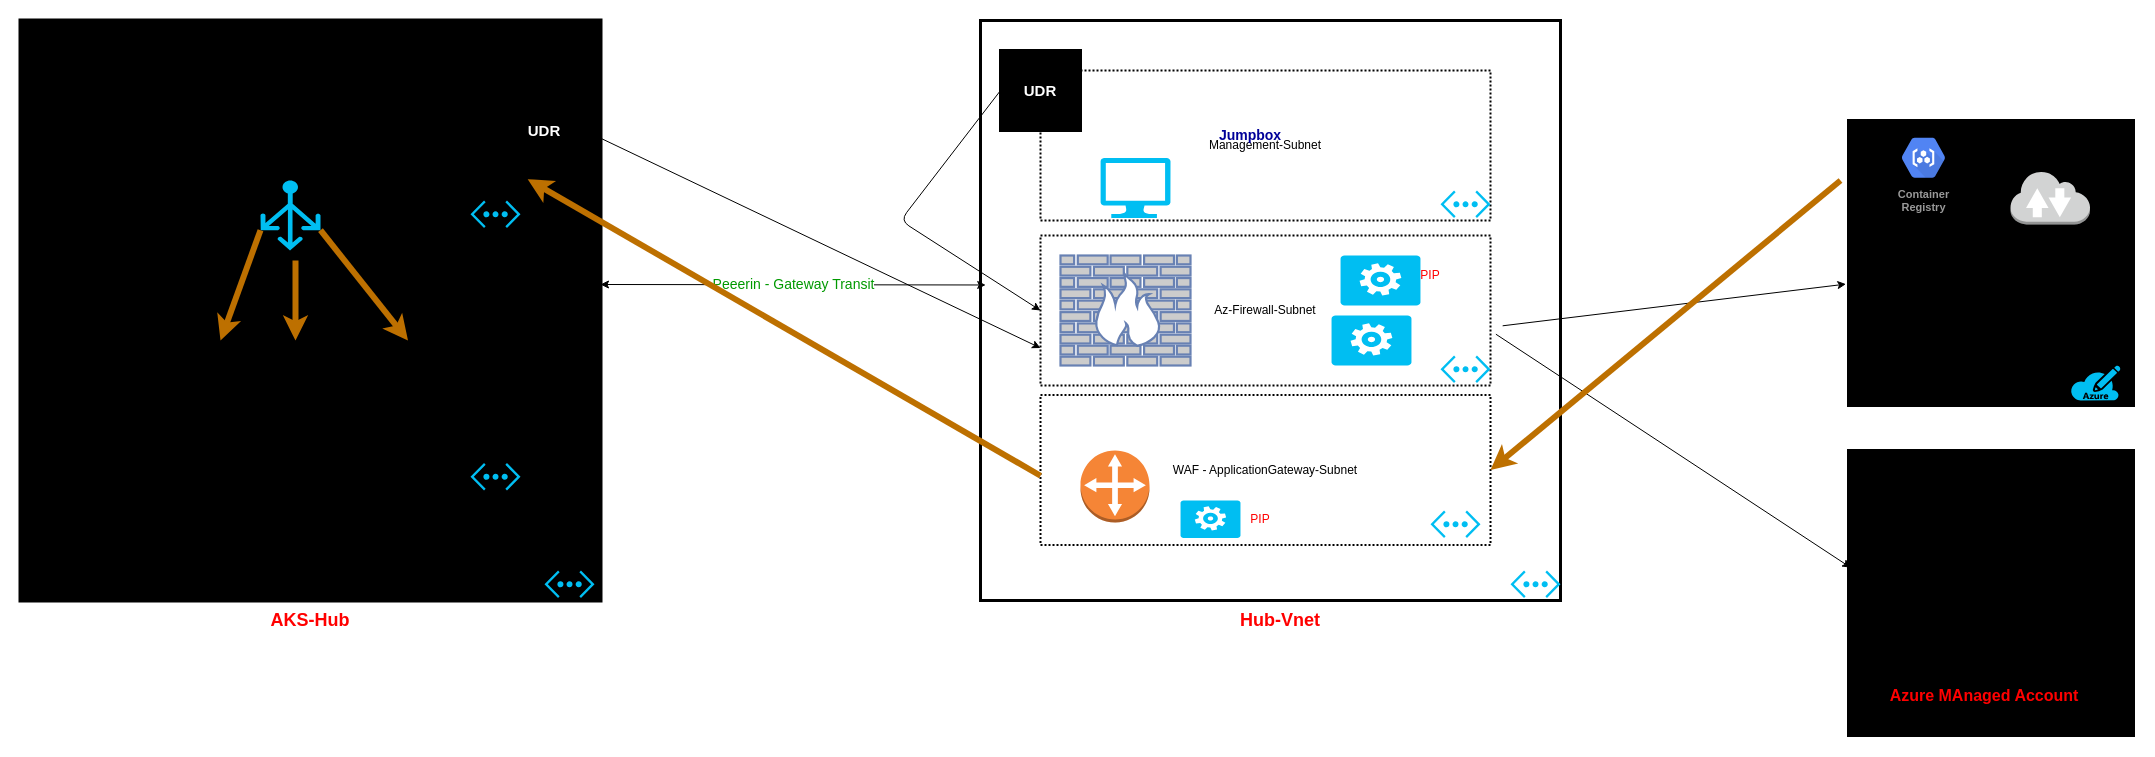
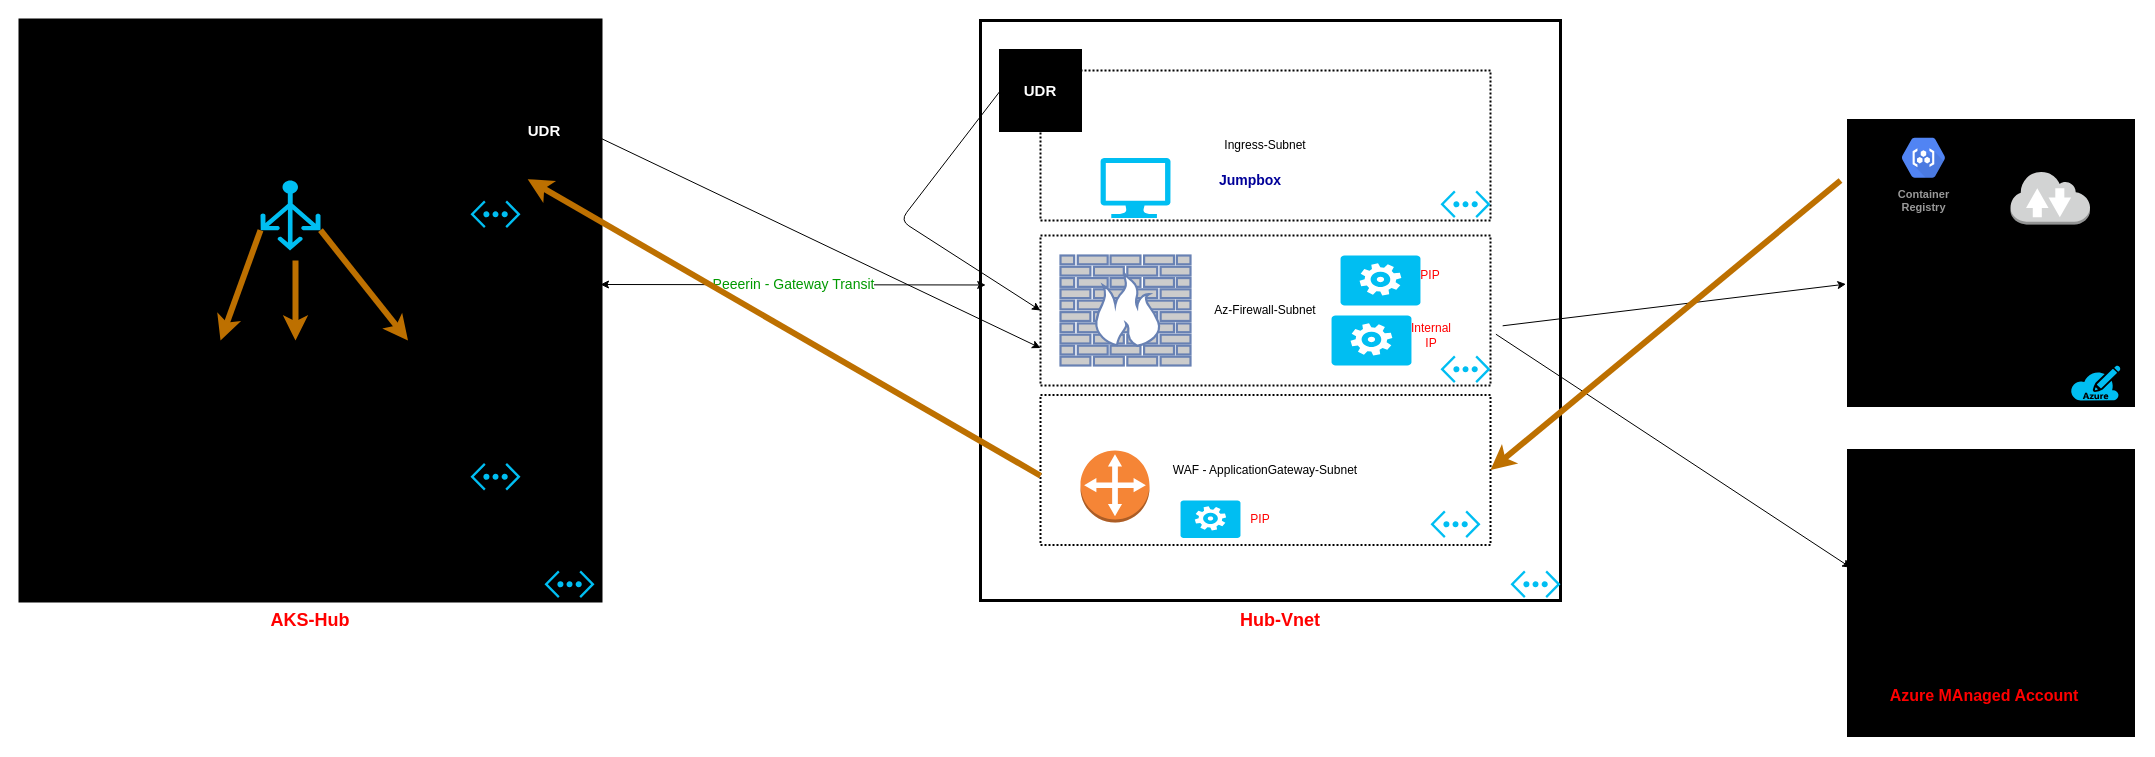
(1251, 136) -> (1251, 181)
(1266, 146) -> (1266, 146)
none -> (1432, 336)
